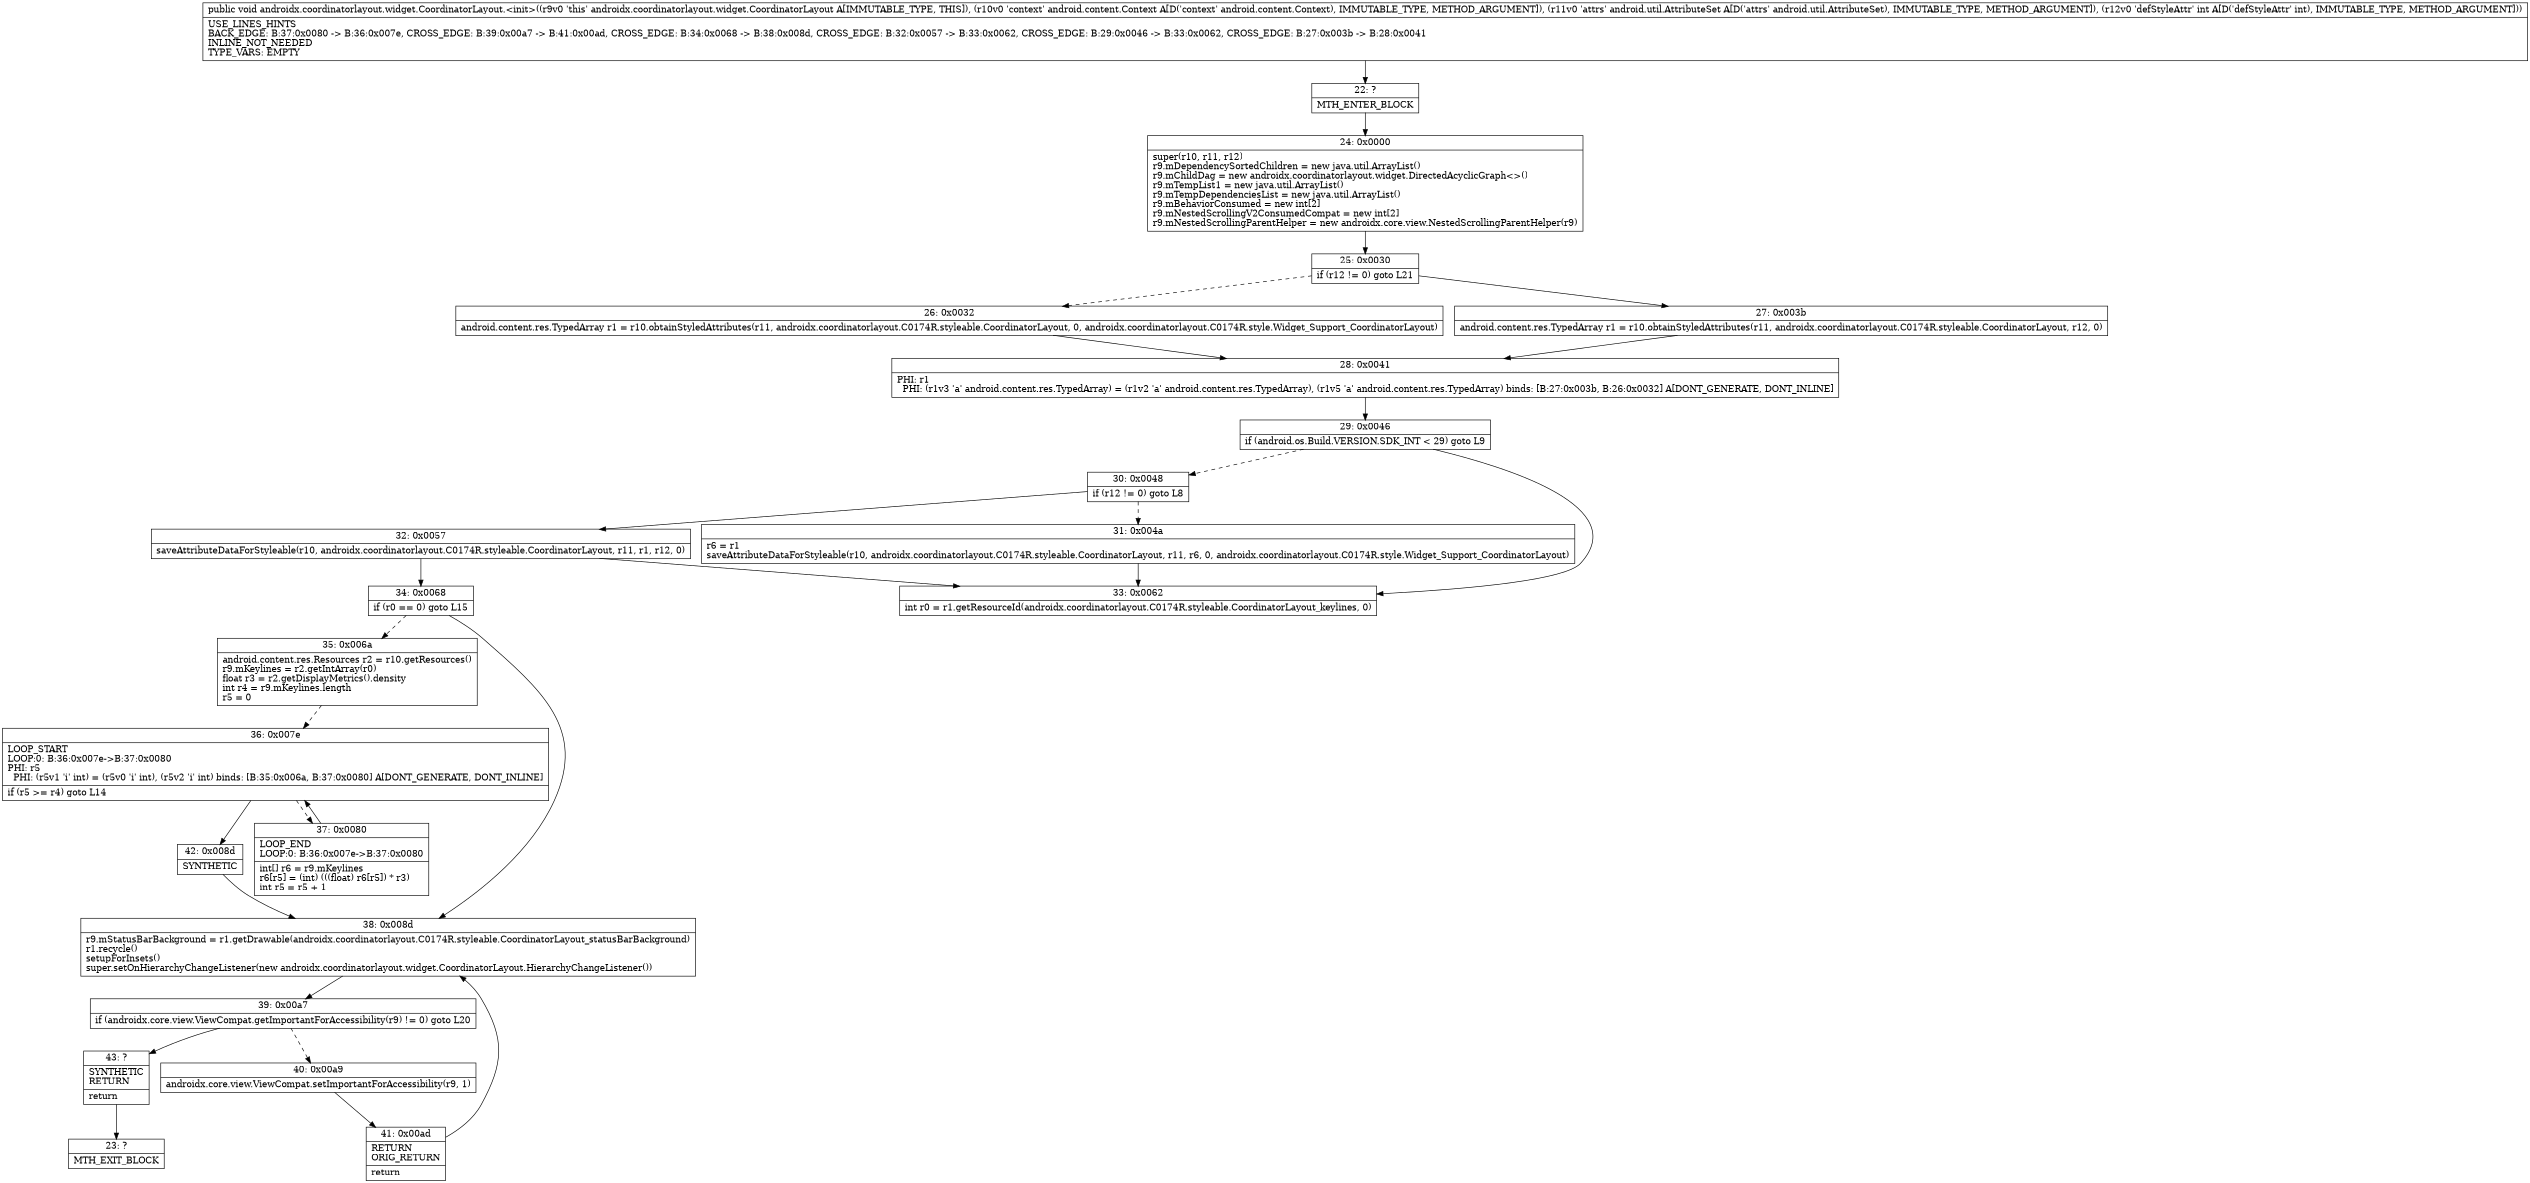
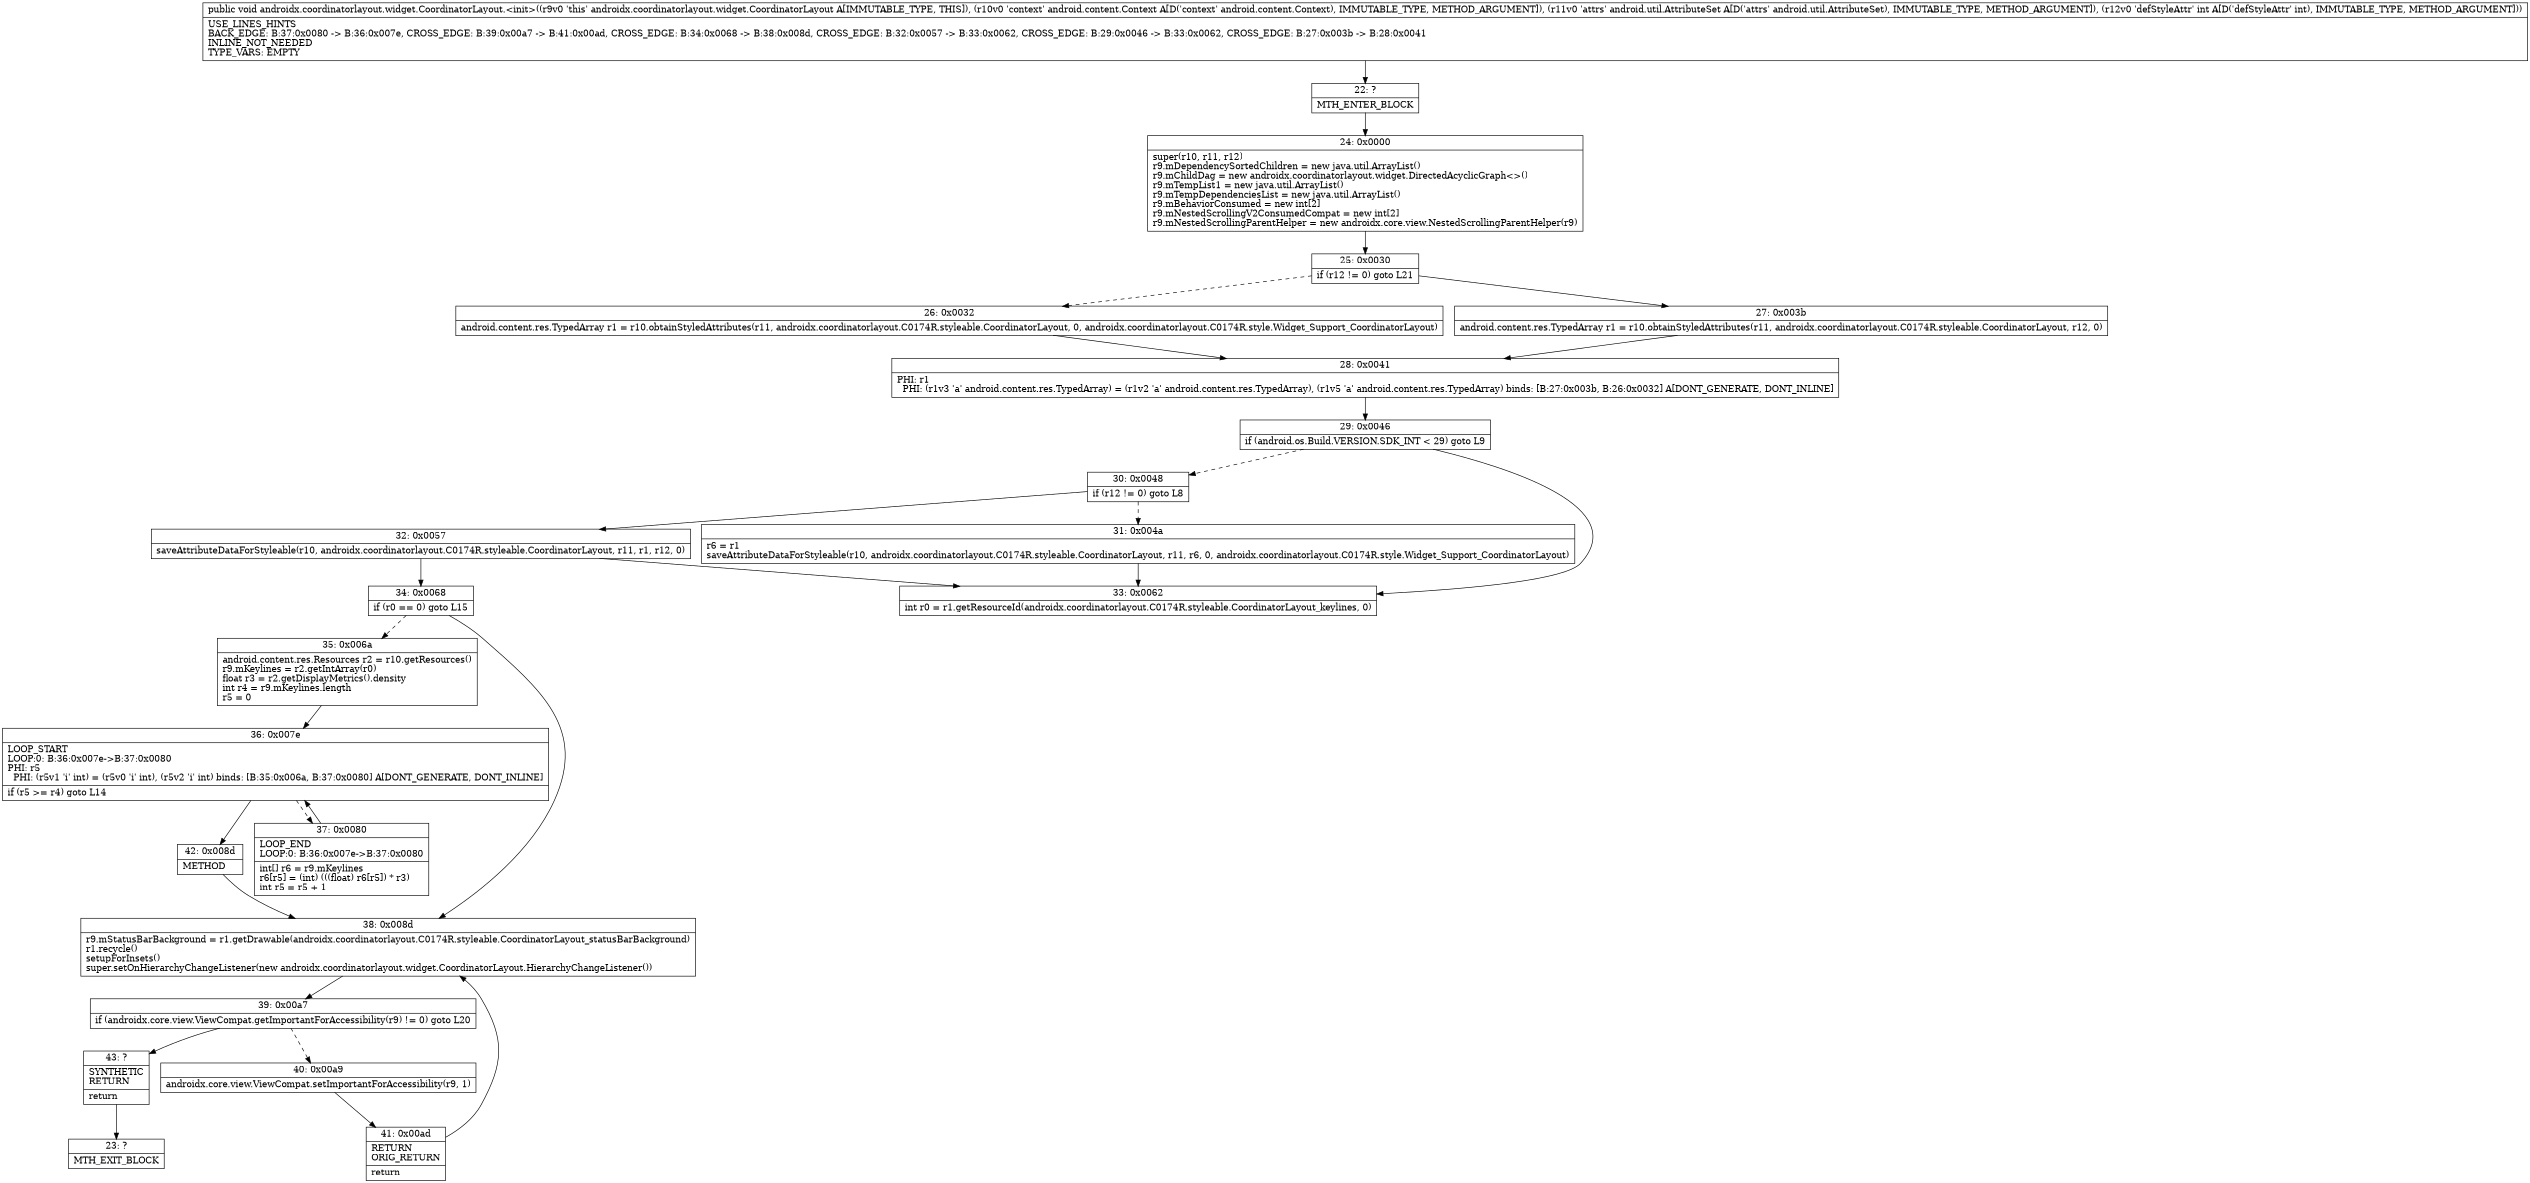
(314, 714) -> (314, 714)
(210, 867) -> (204, 867)
